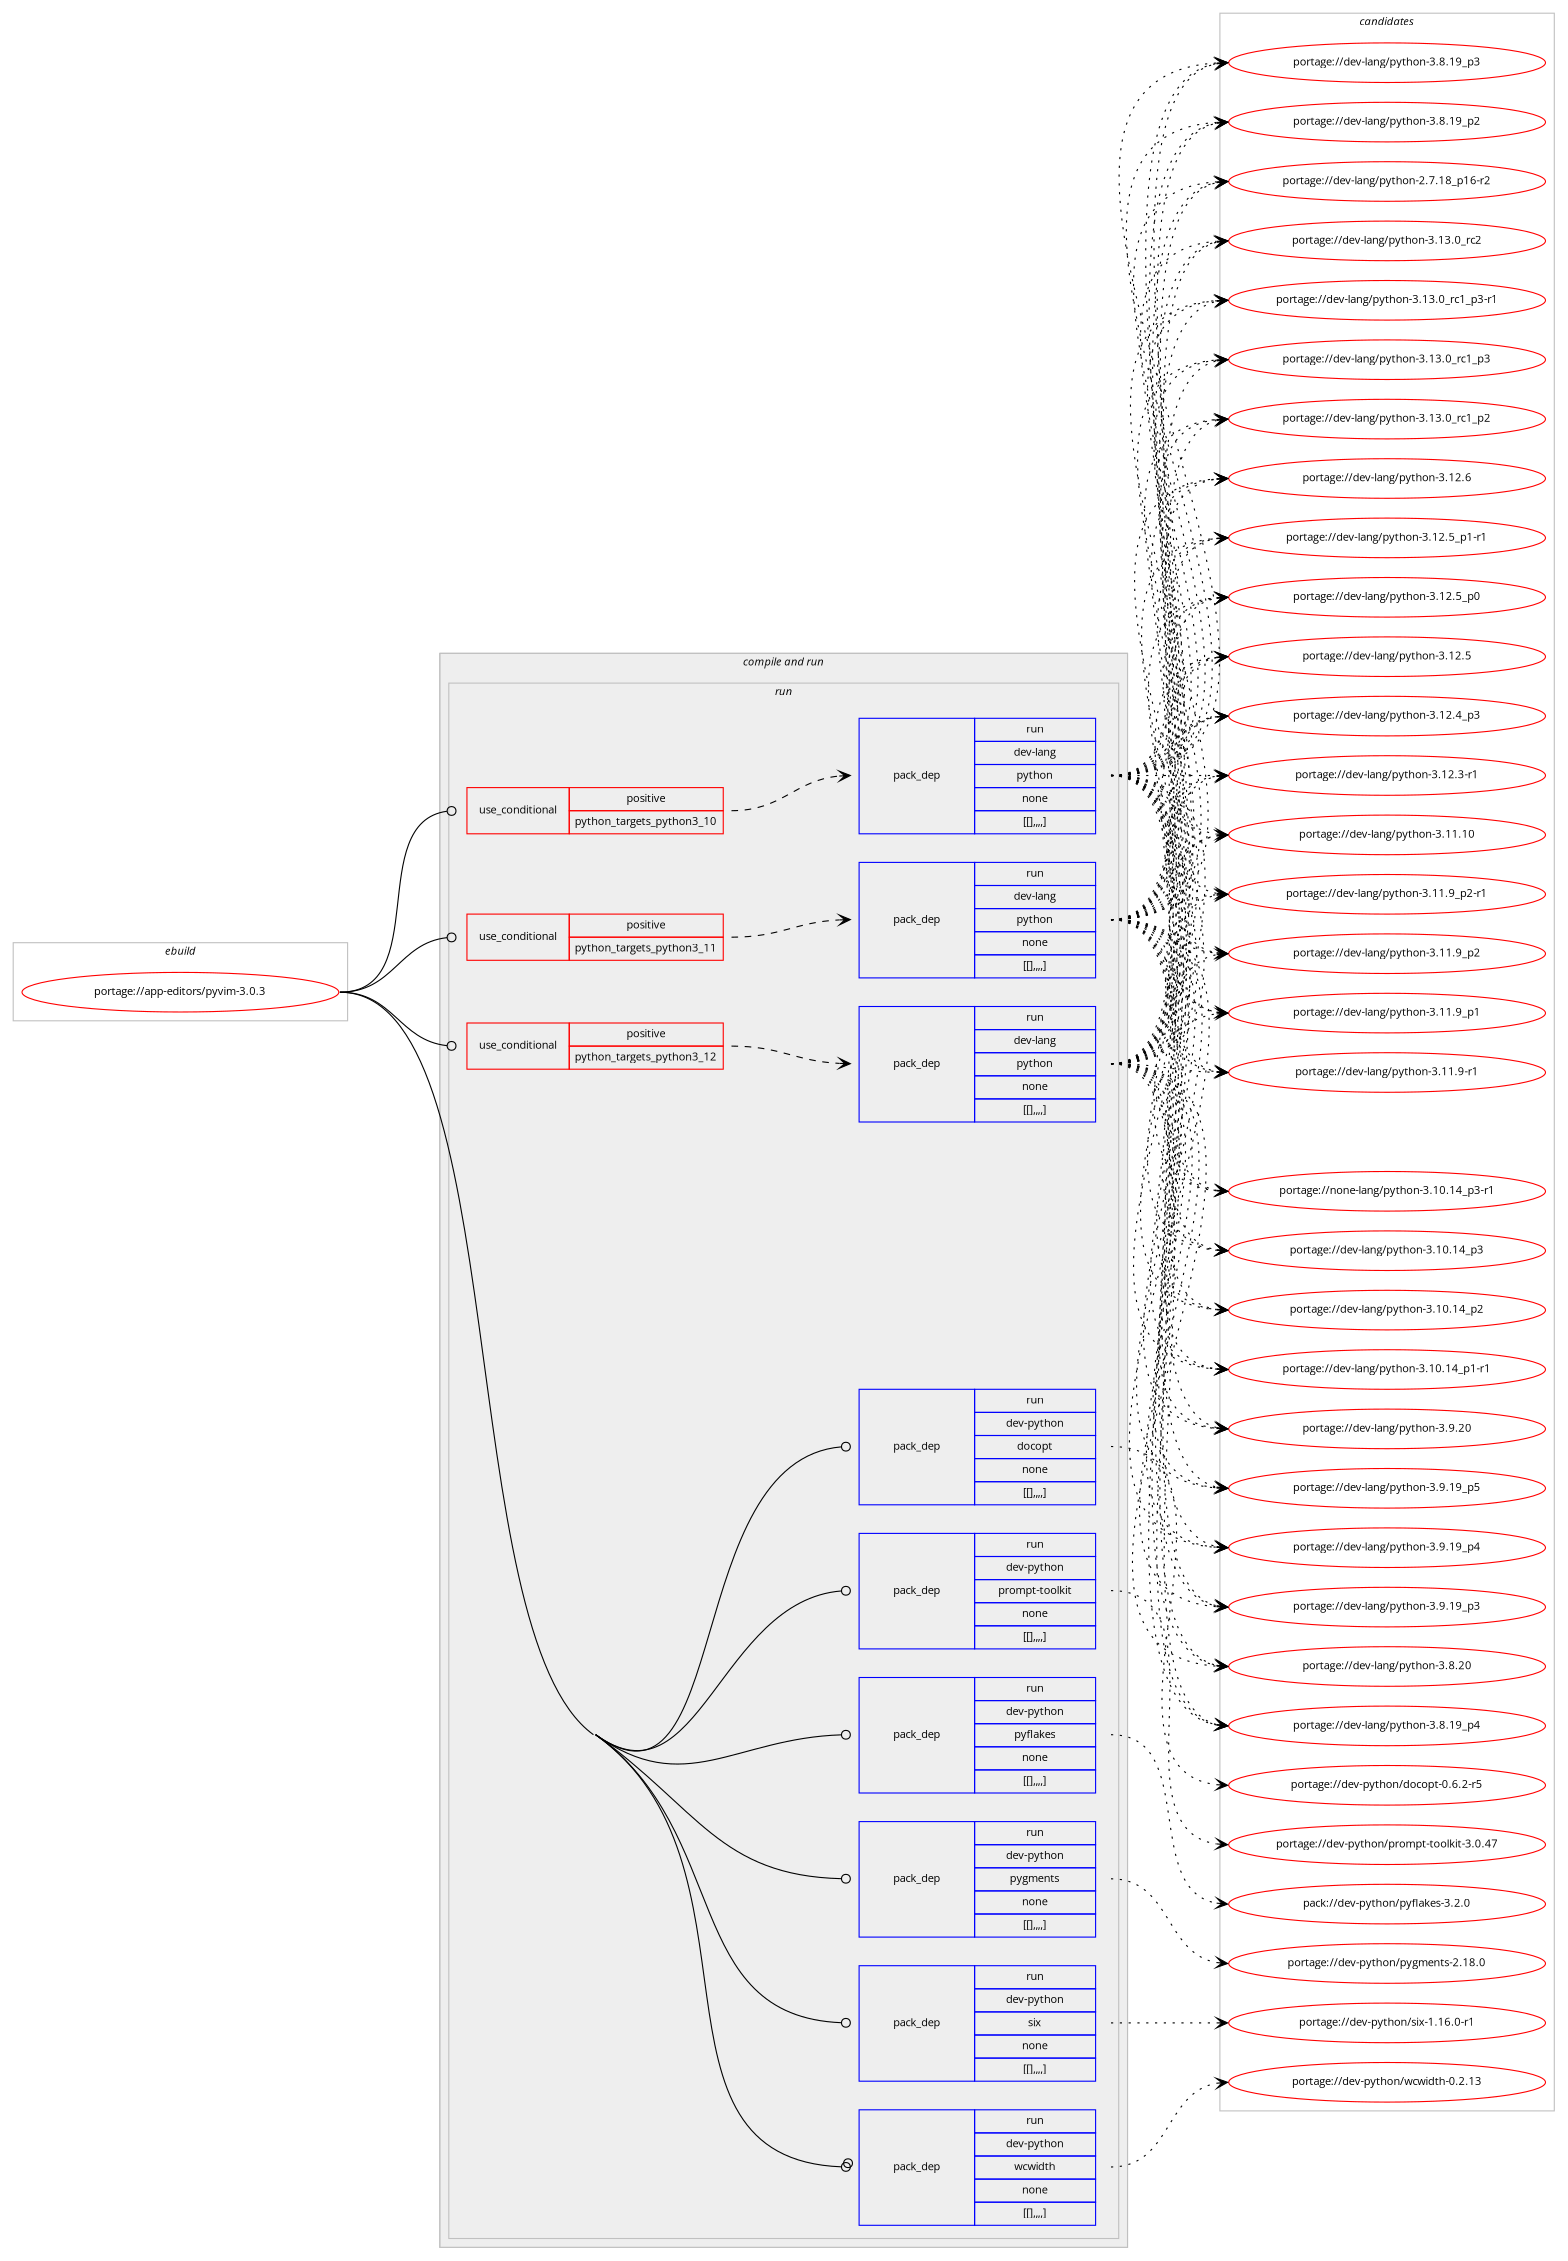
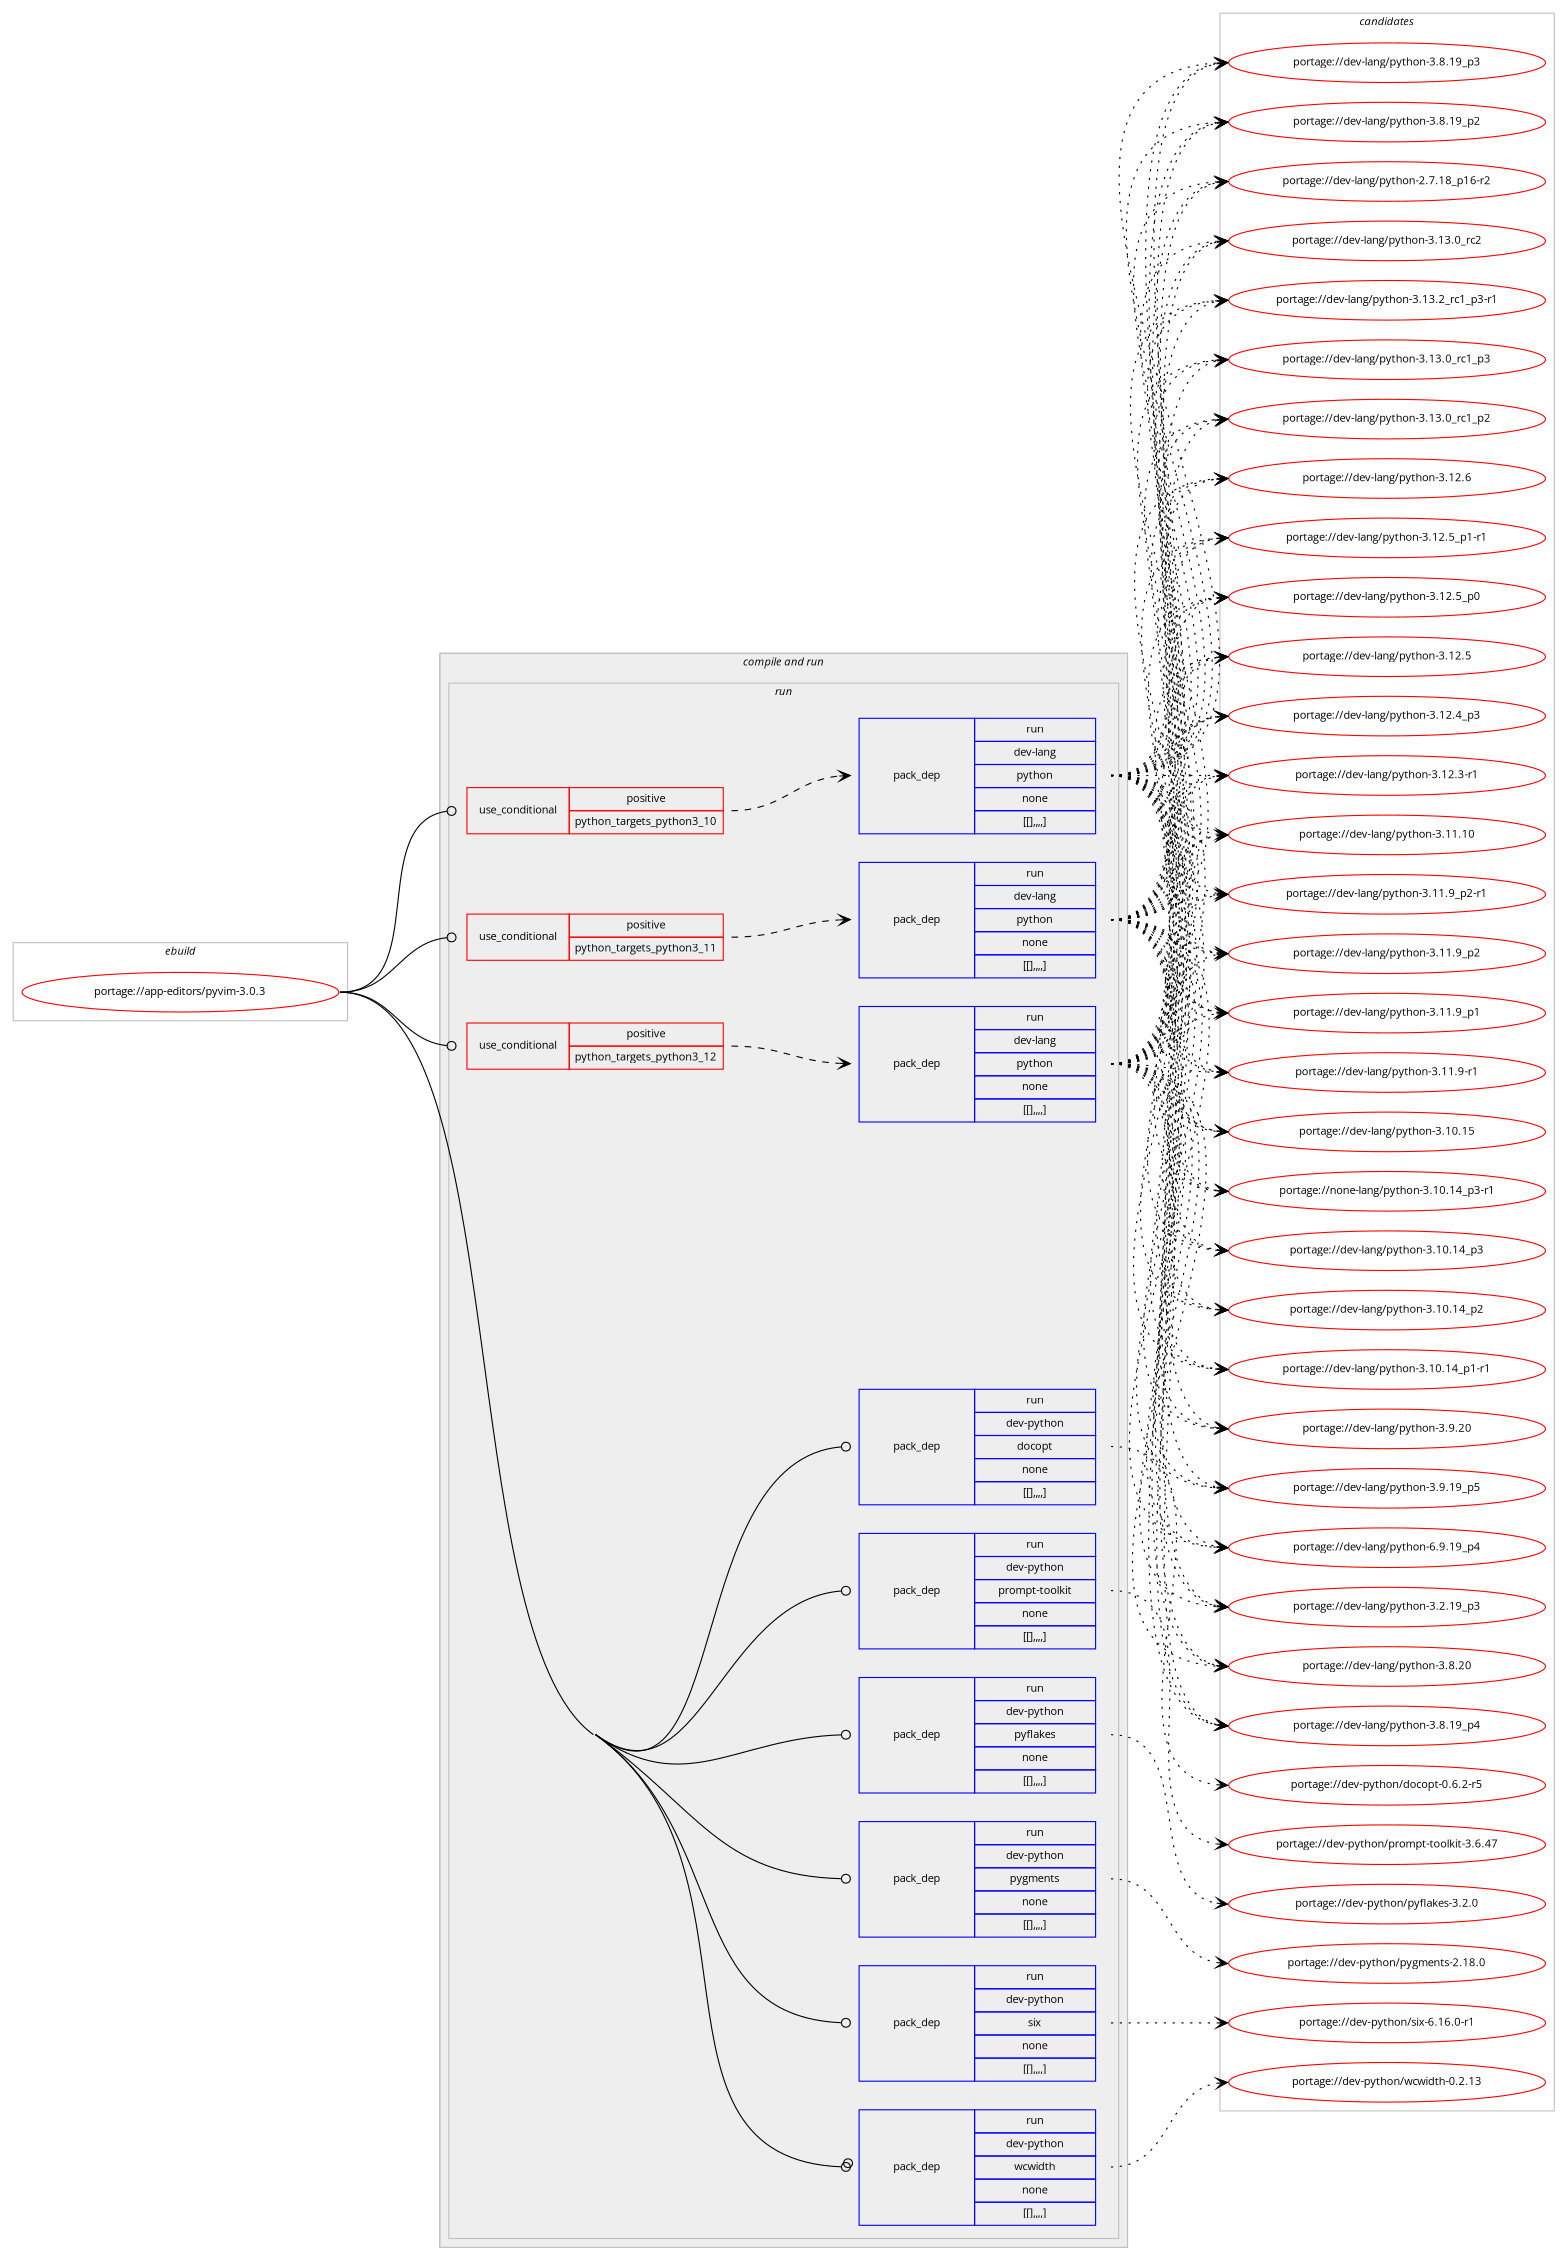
(1387, 300) -> (1387, 300)
none -> (1387, 1132)
(1387, 1548) -> (1387, 1548)
(1387, 1607) -> (1387, 1607)
(1387, 1845) -> (1387, 1845)
(1387, 1904) -> (1387, 1904)
(1387, 2023) -> (1387, 2023)
